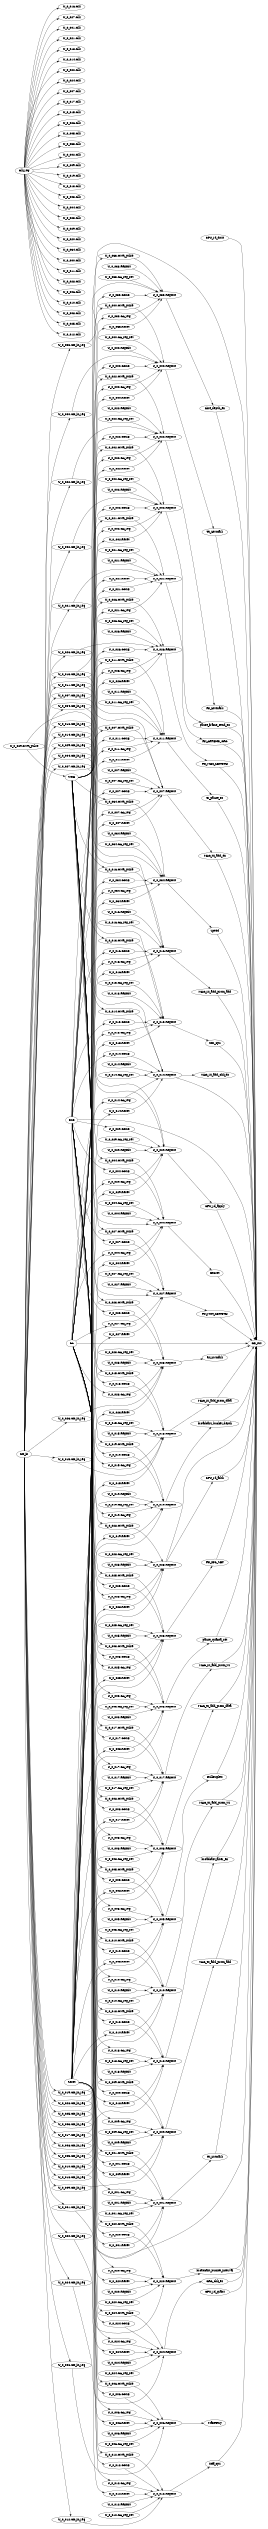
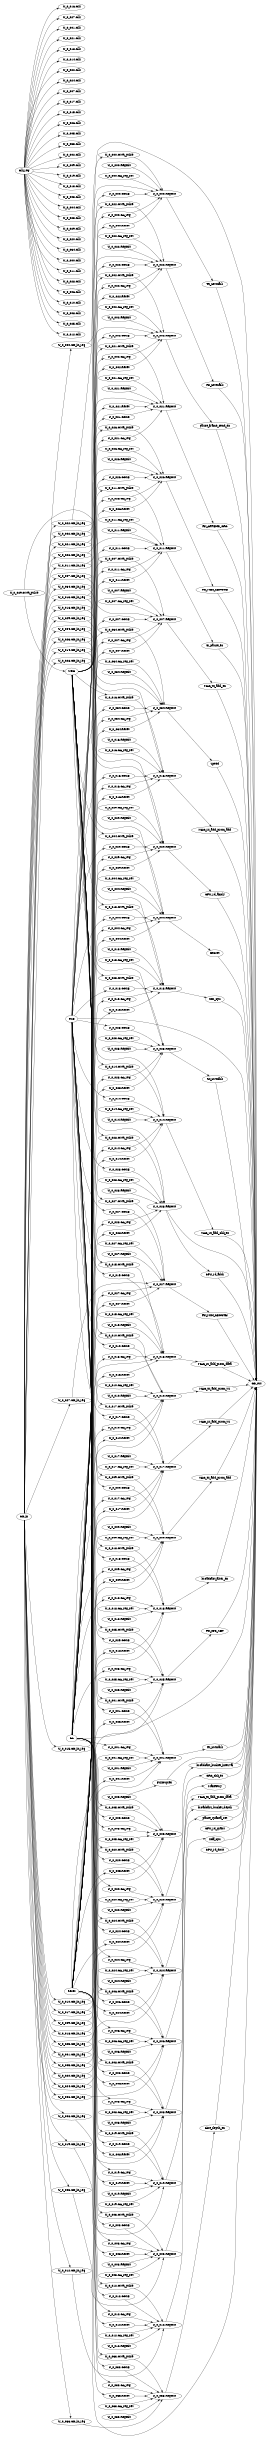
(249, 1166) -> (253, 1302)
none -> (119, 1170)
(183, 1845) -> (142, 1790)
